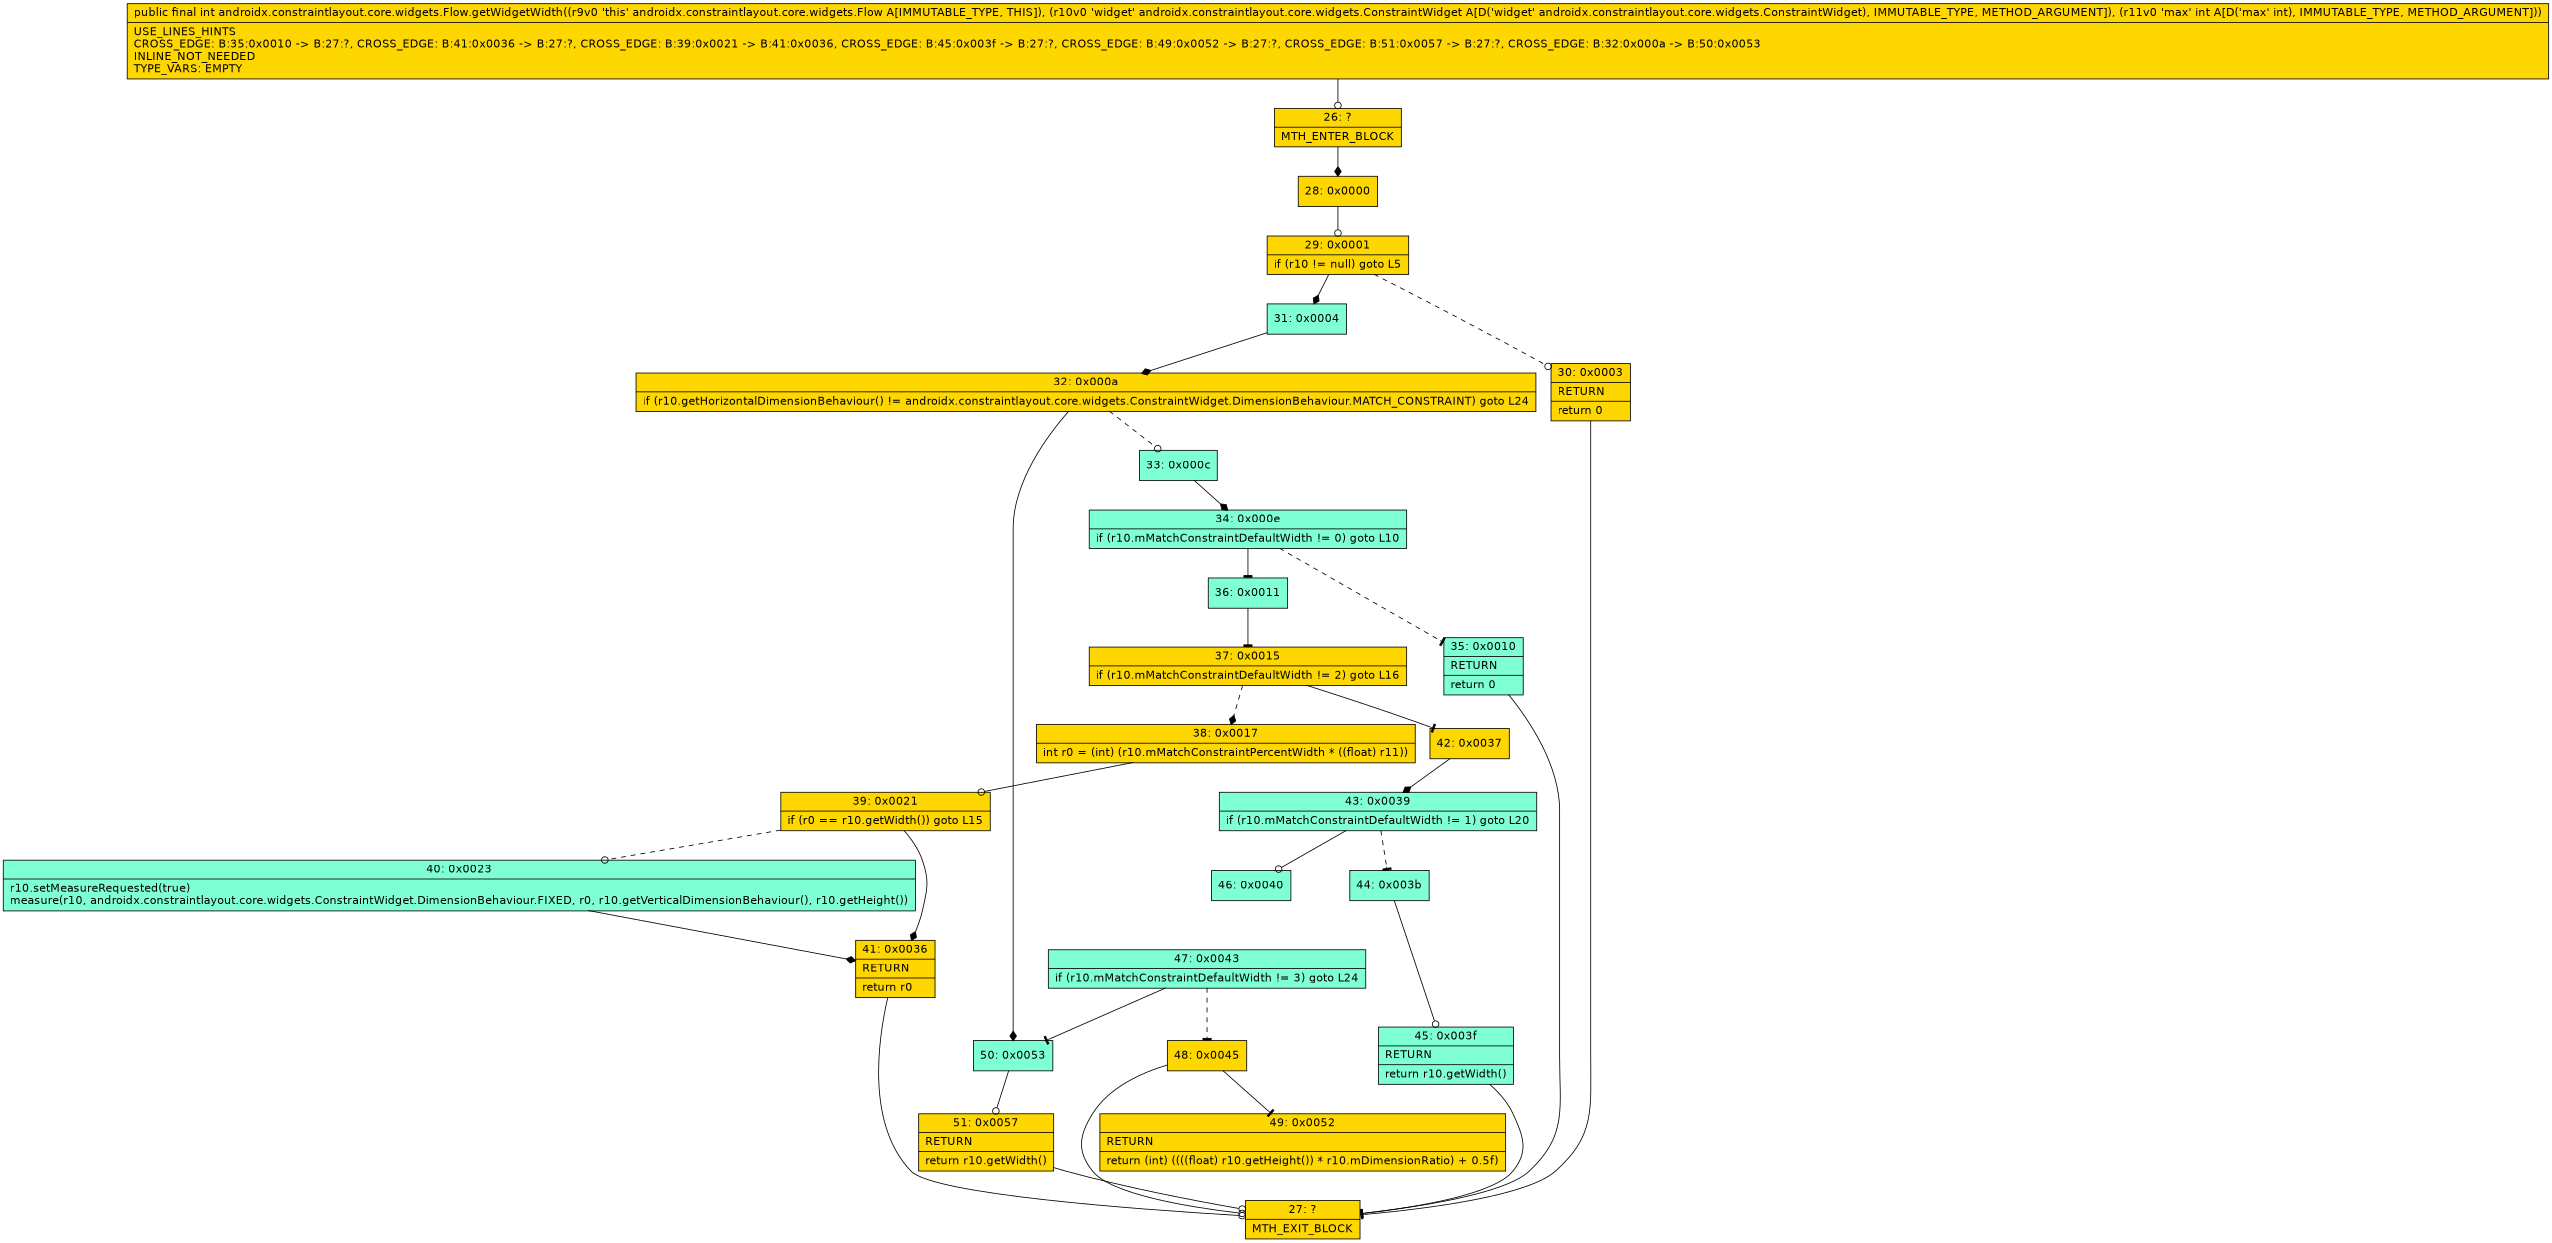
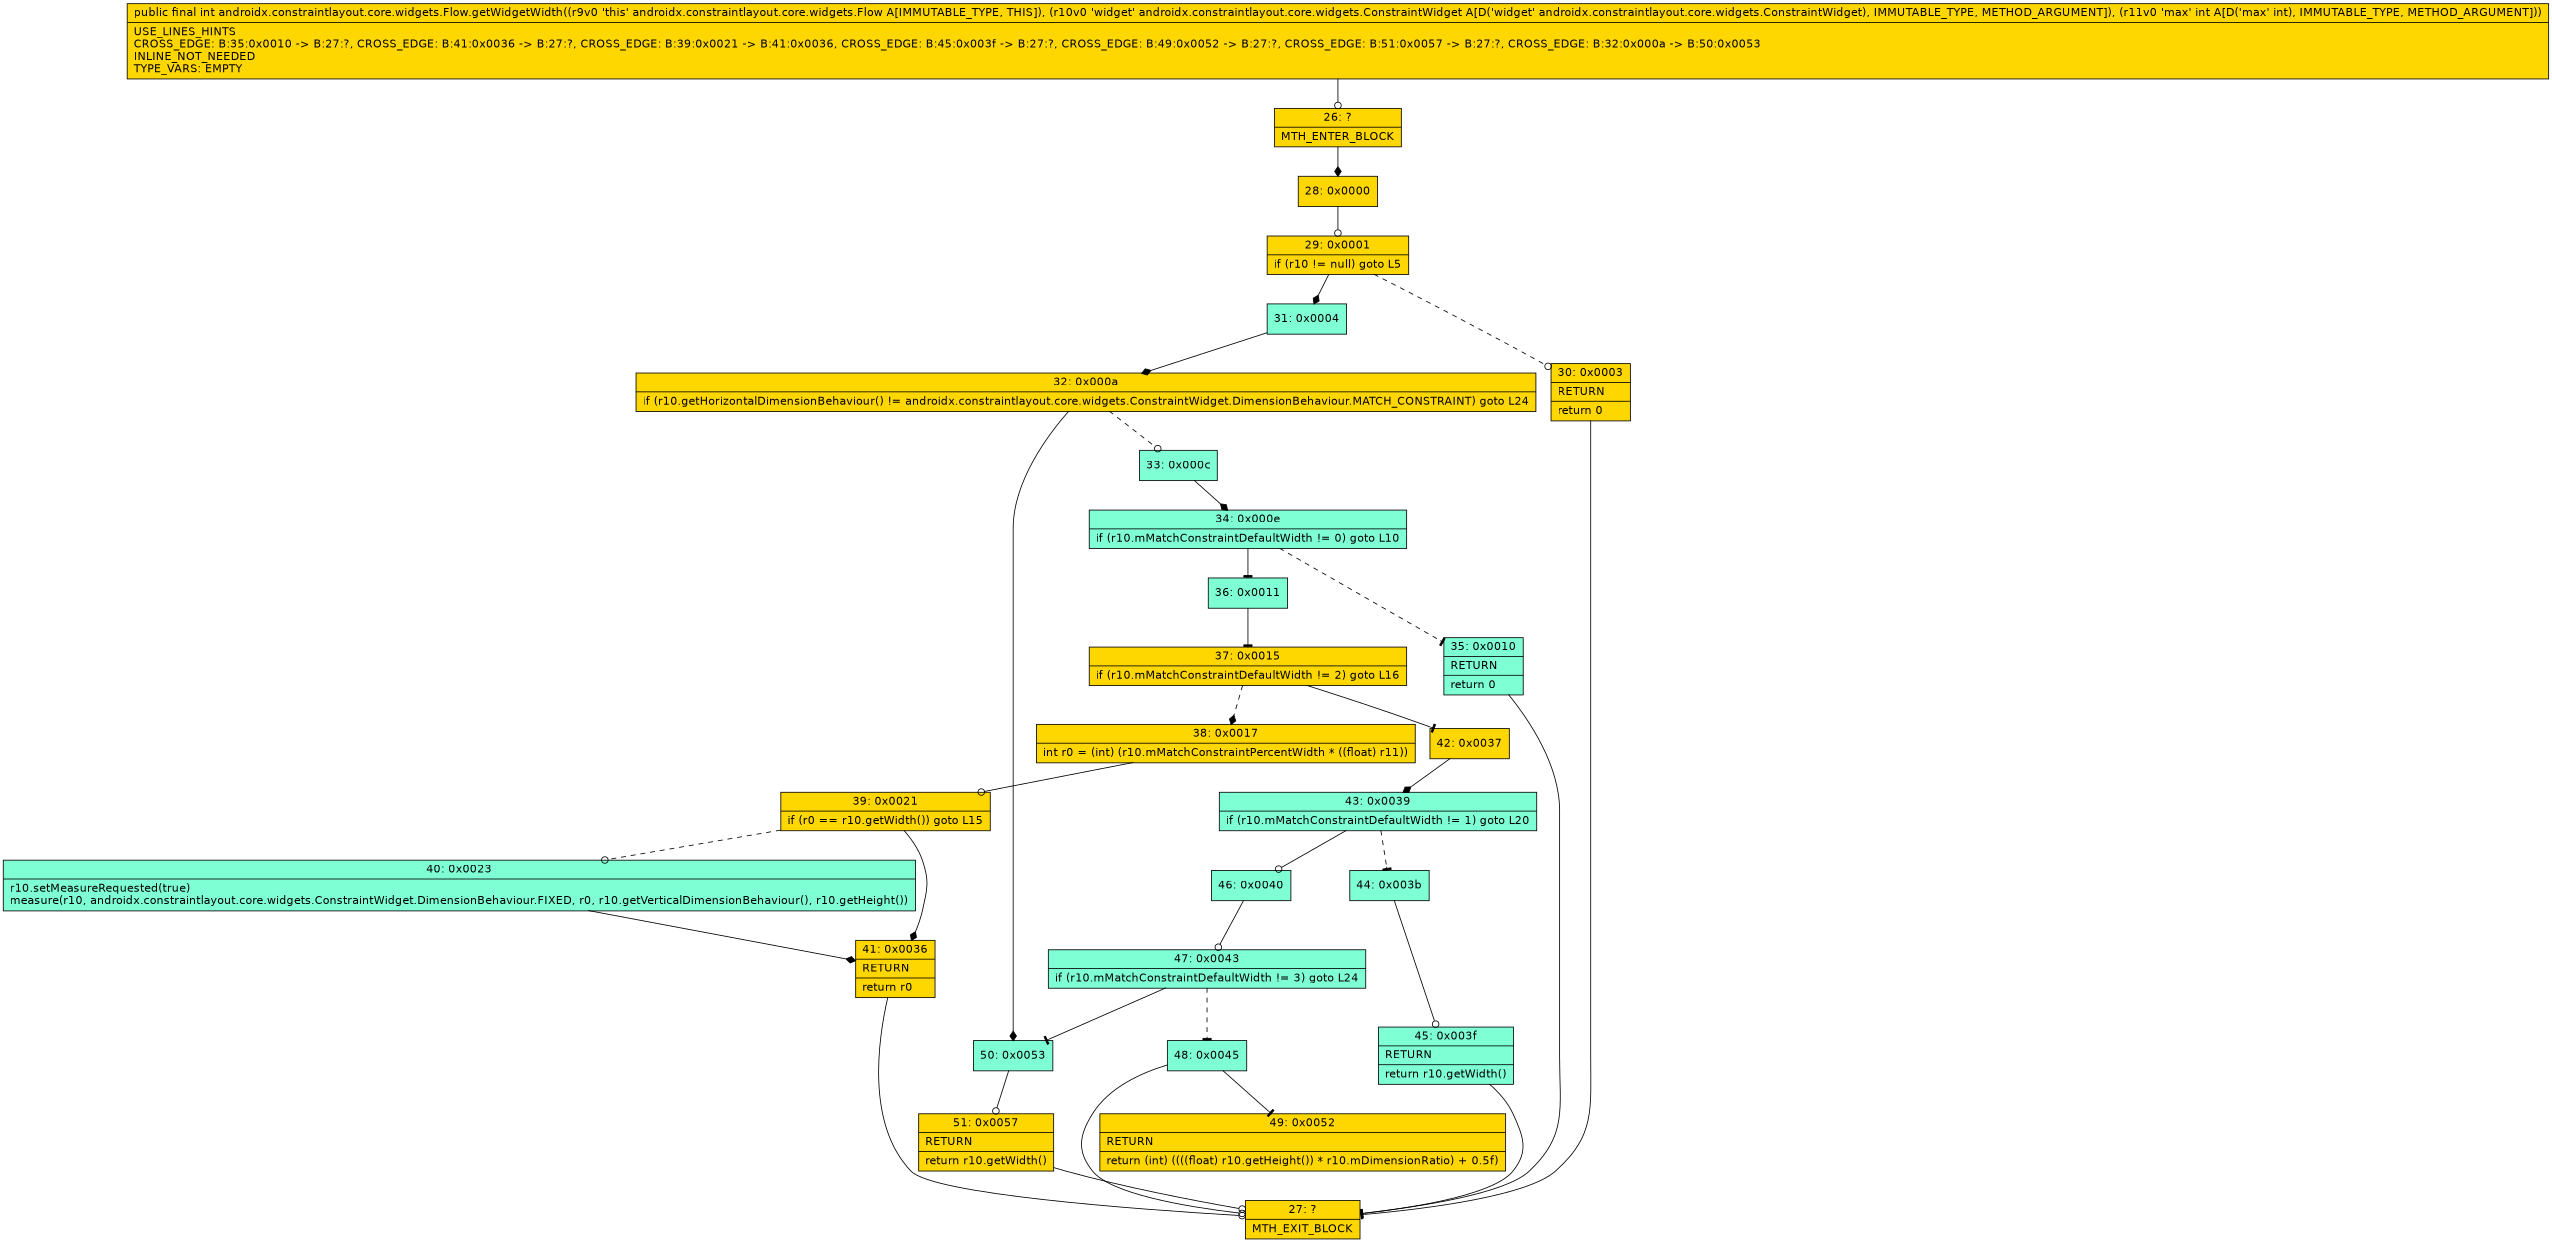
none -> (1232, 922)
(1207, 1056) -> (1207, 1056)
